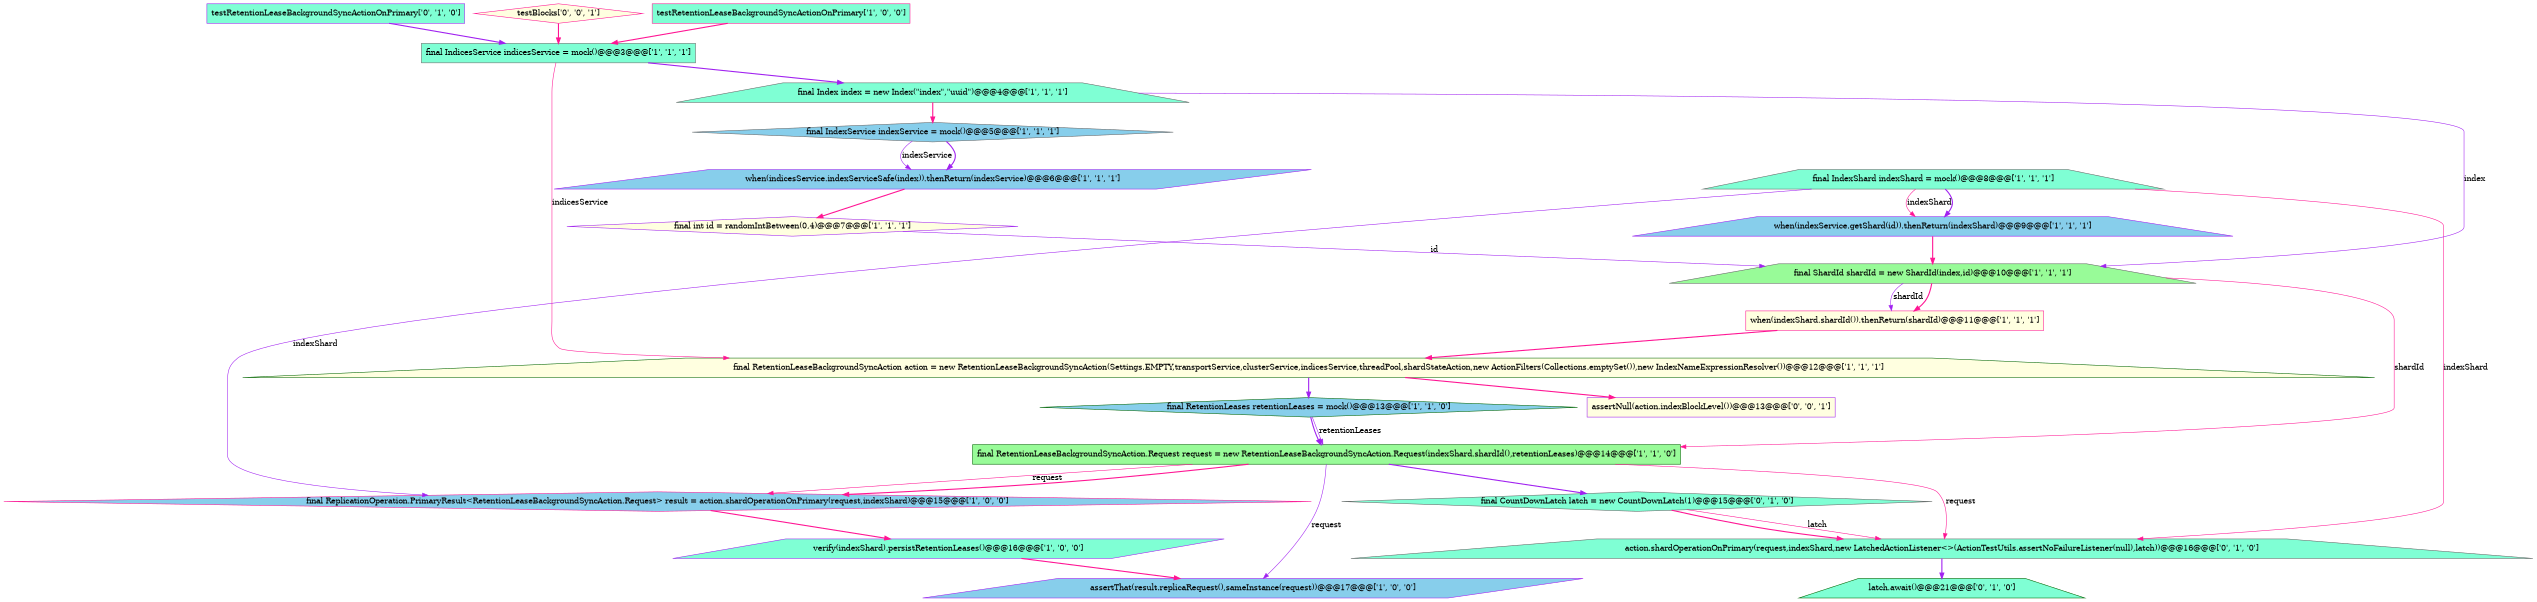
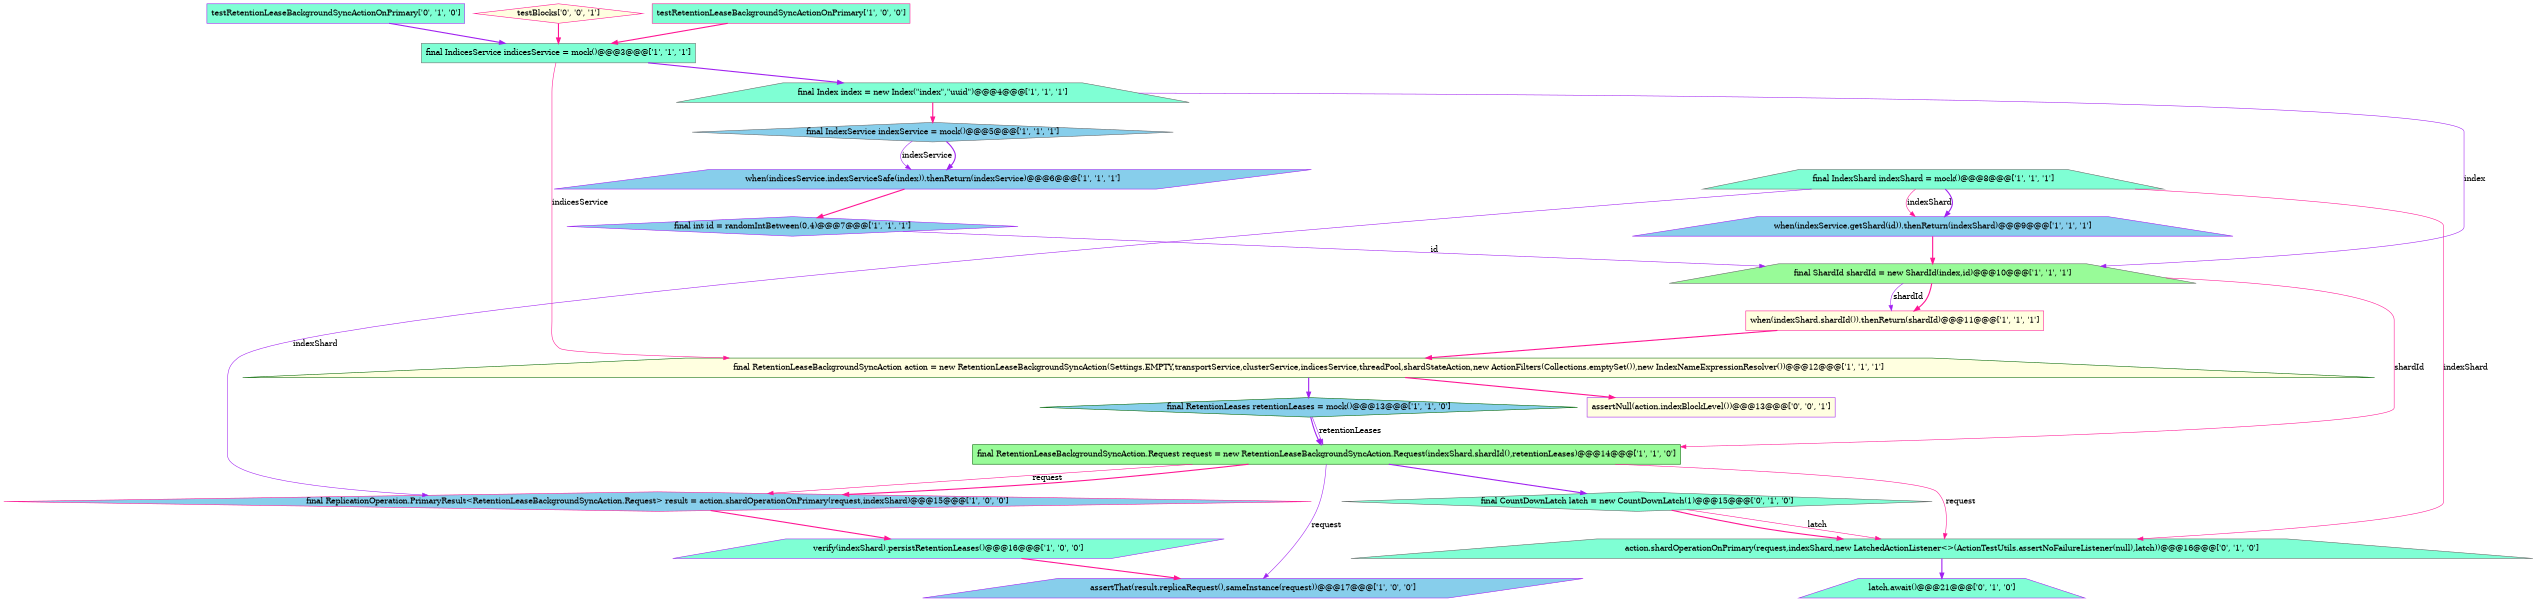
(792, 226) -> (792, 226)
(1942, 588) -> (1942, 588)
